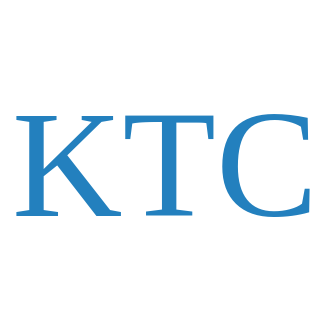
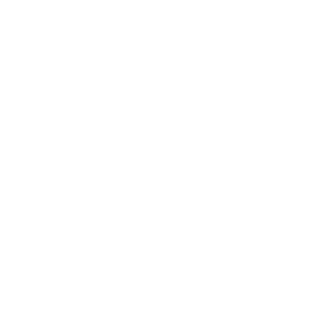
(166, 166) -> none
